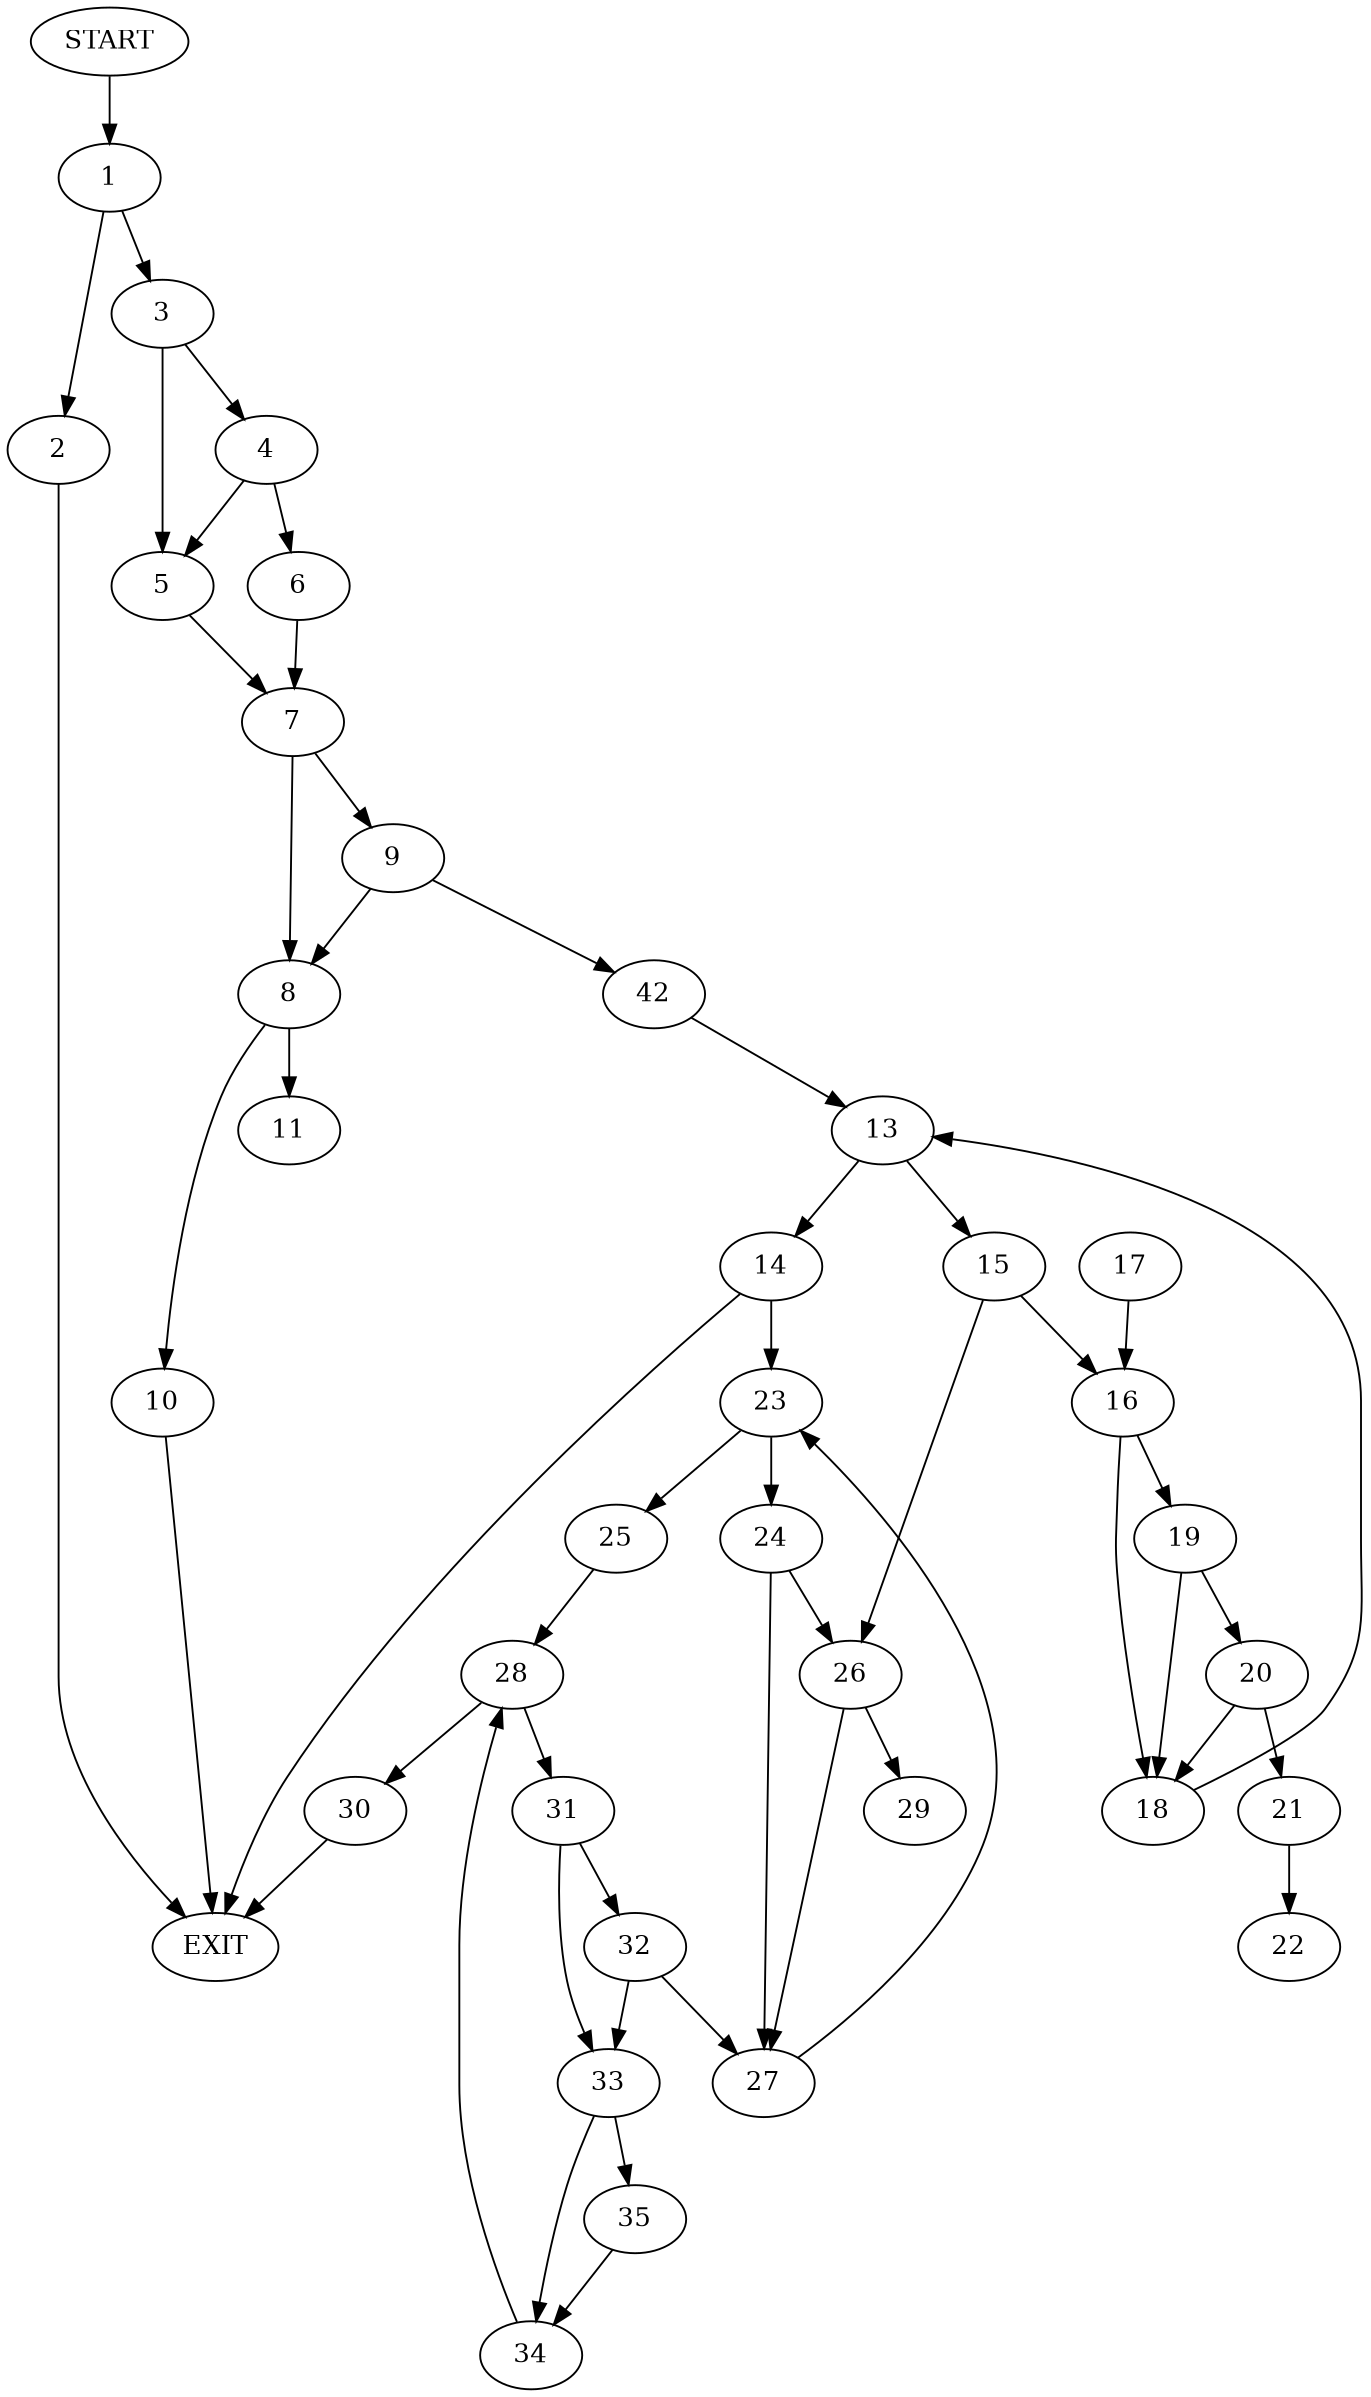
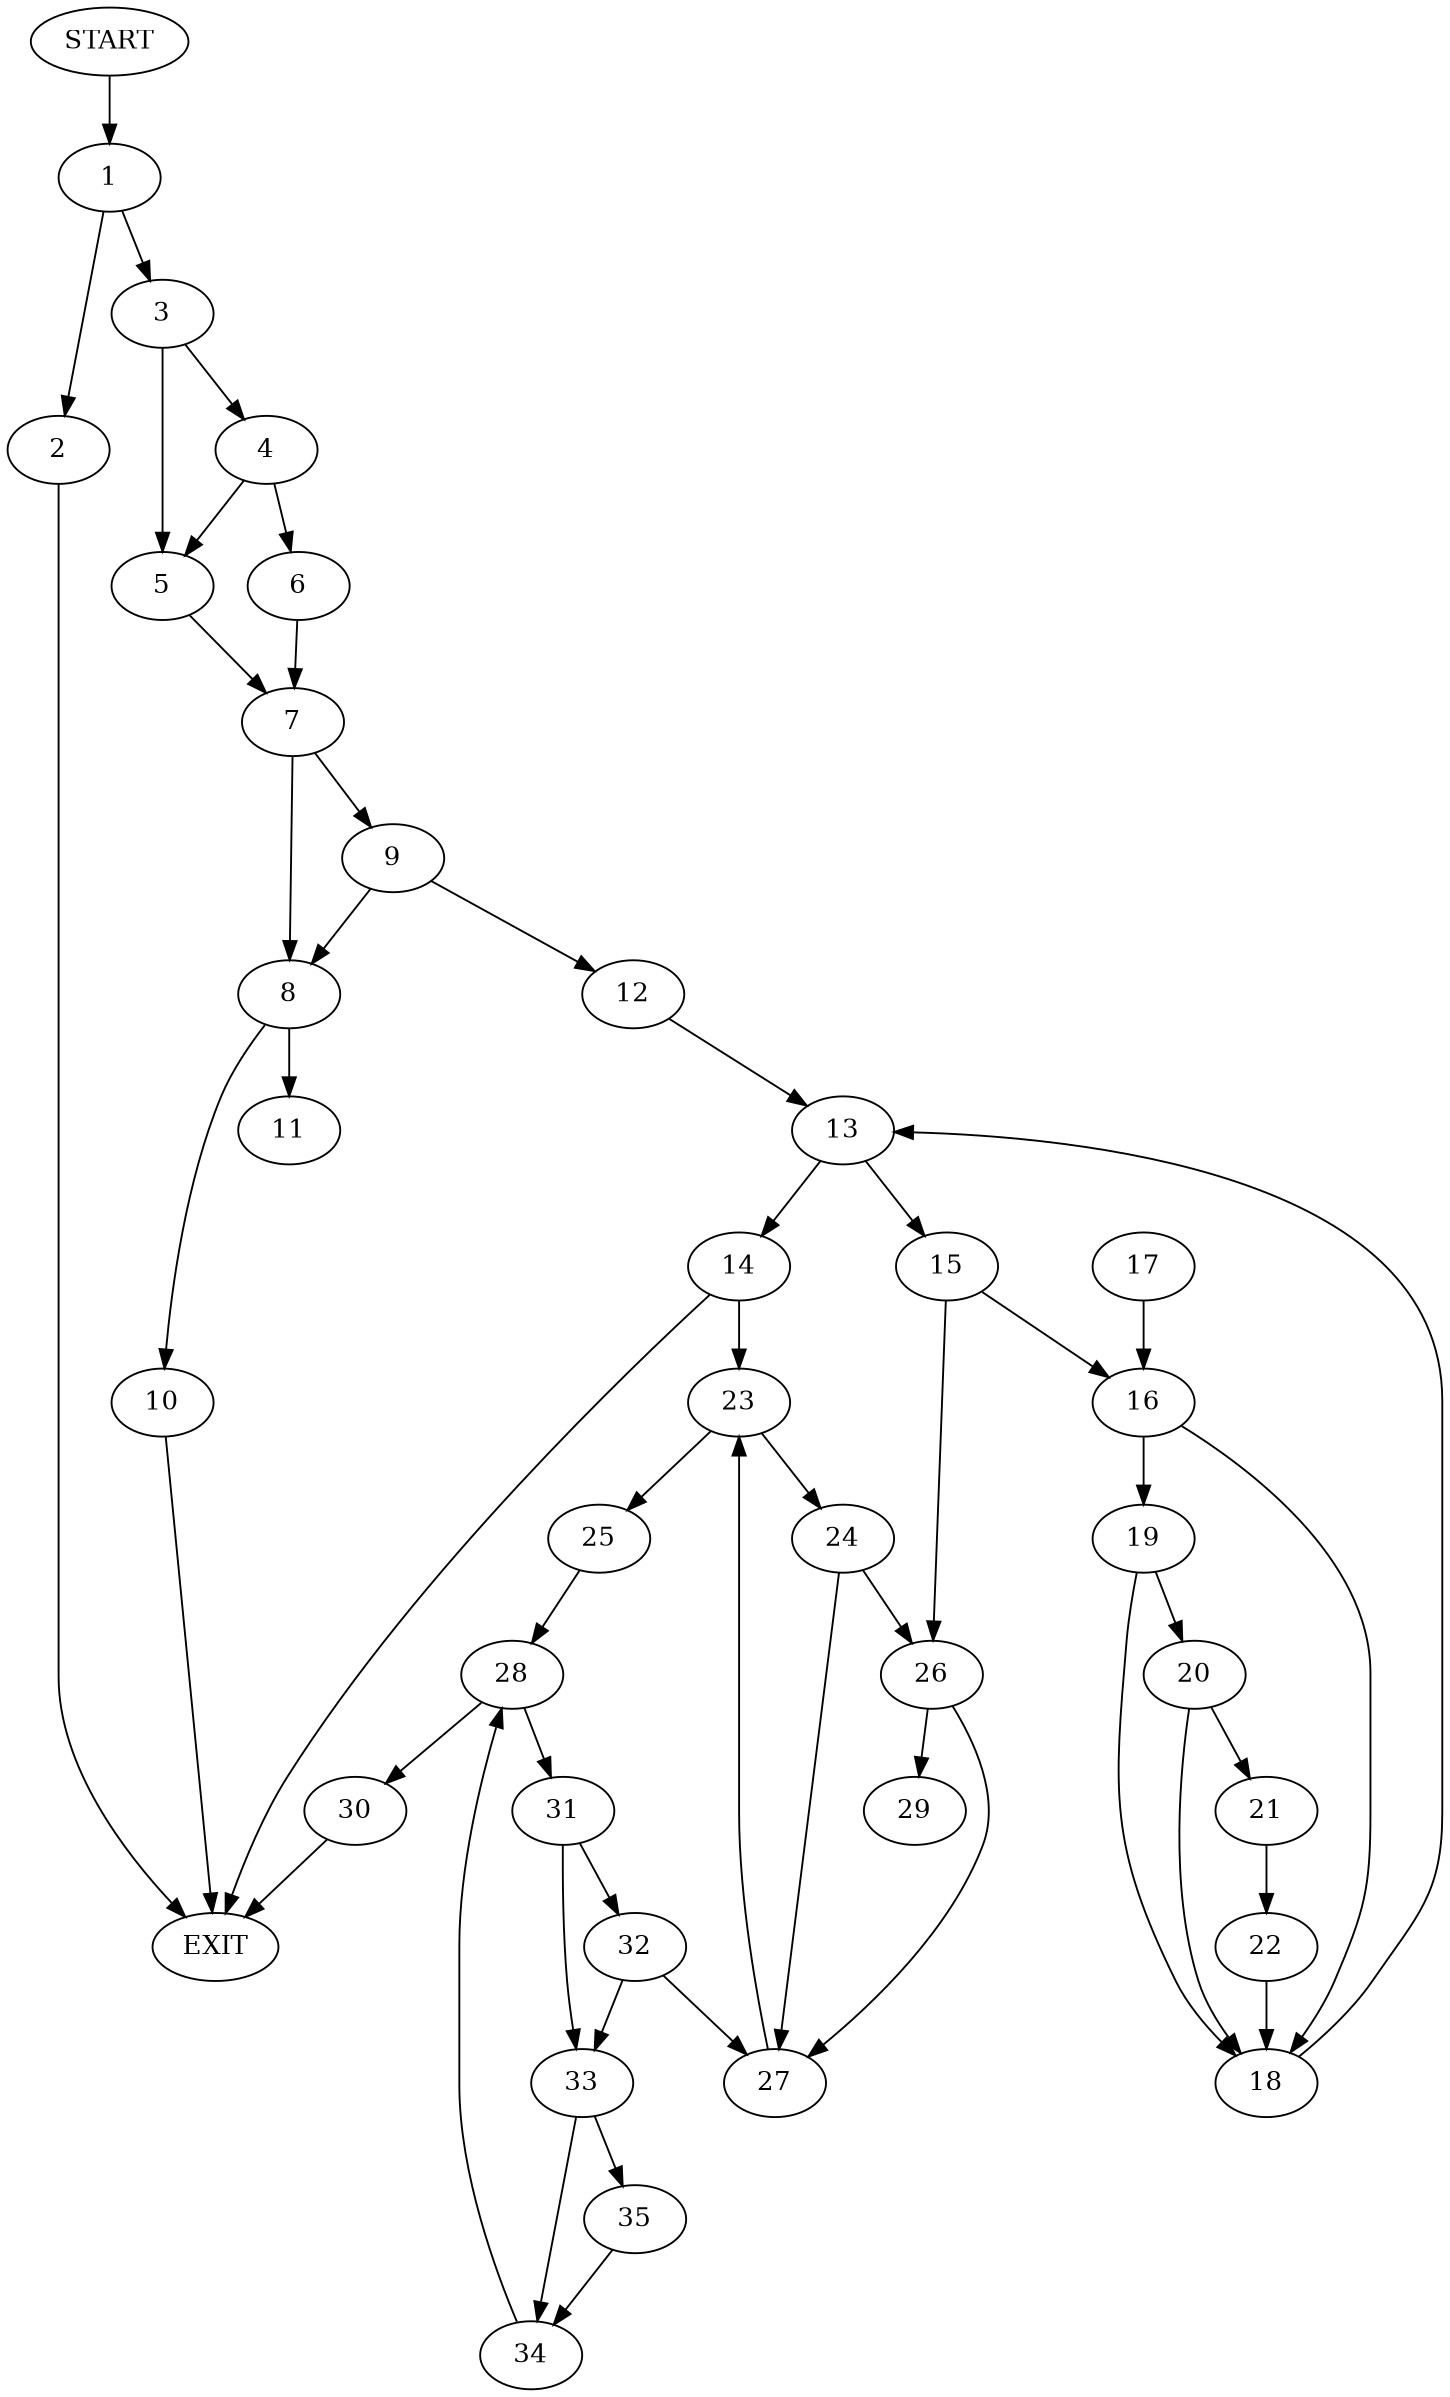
(654, 994) -> (633, 994)
none -> (1266, 2006)
